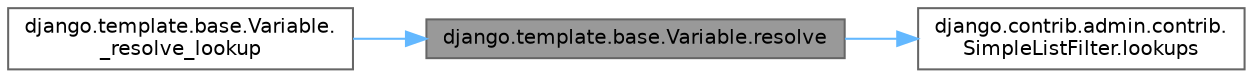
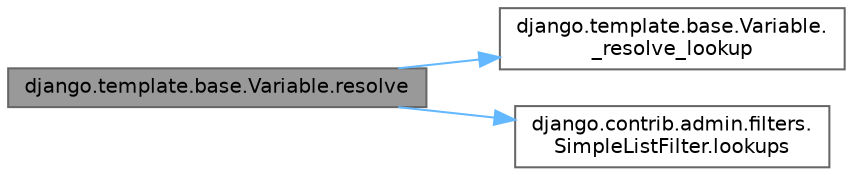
(379, 39) -> (439, 64)
(1081, 39) -> (672, 137)
